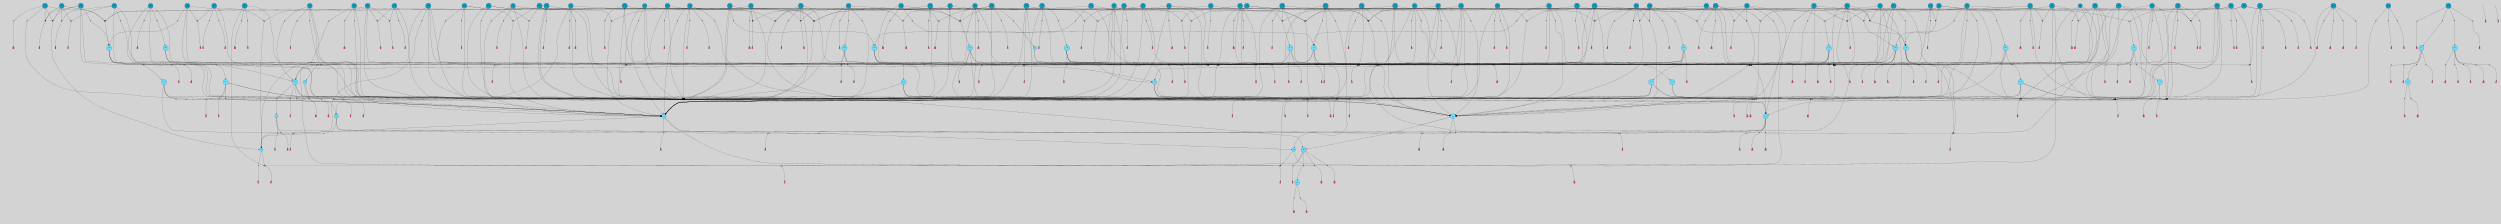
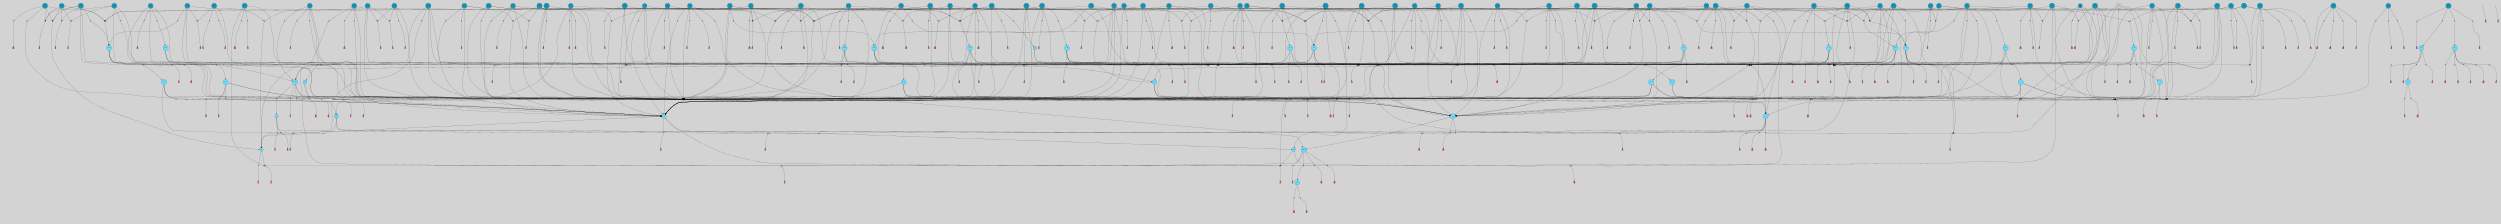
(2119, 6) -> (2119, 6)
